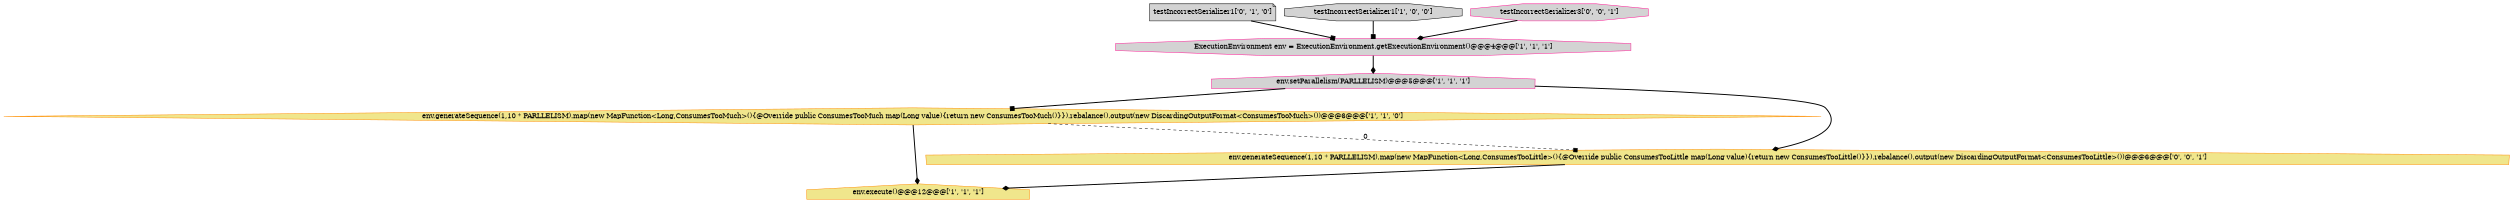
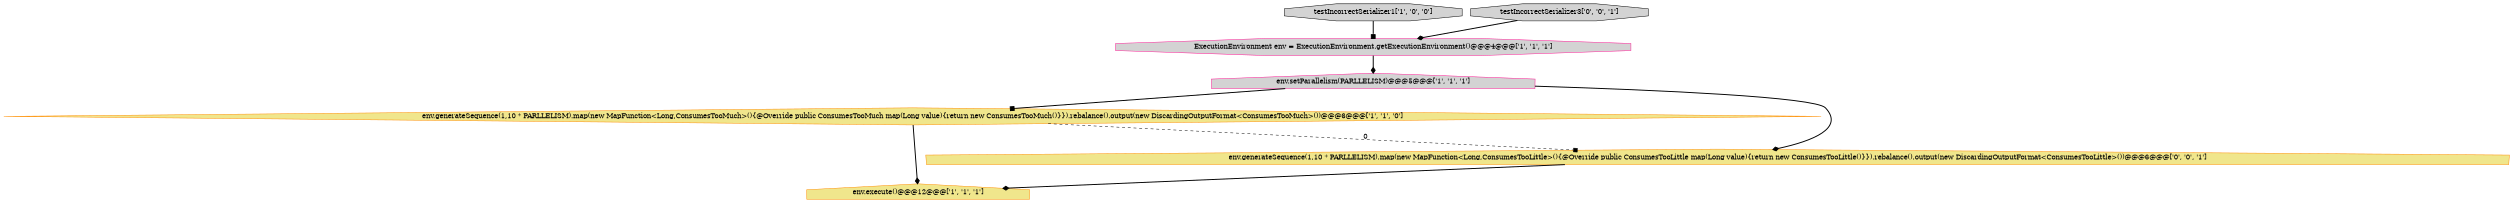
(1213, 12) -> none
(1559, 12) -> (1559, 12)
